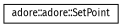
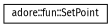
(61, 14) -> (56, 14)
